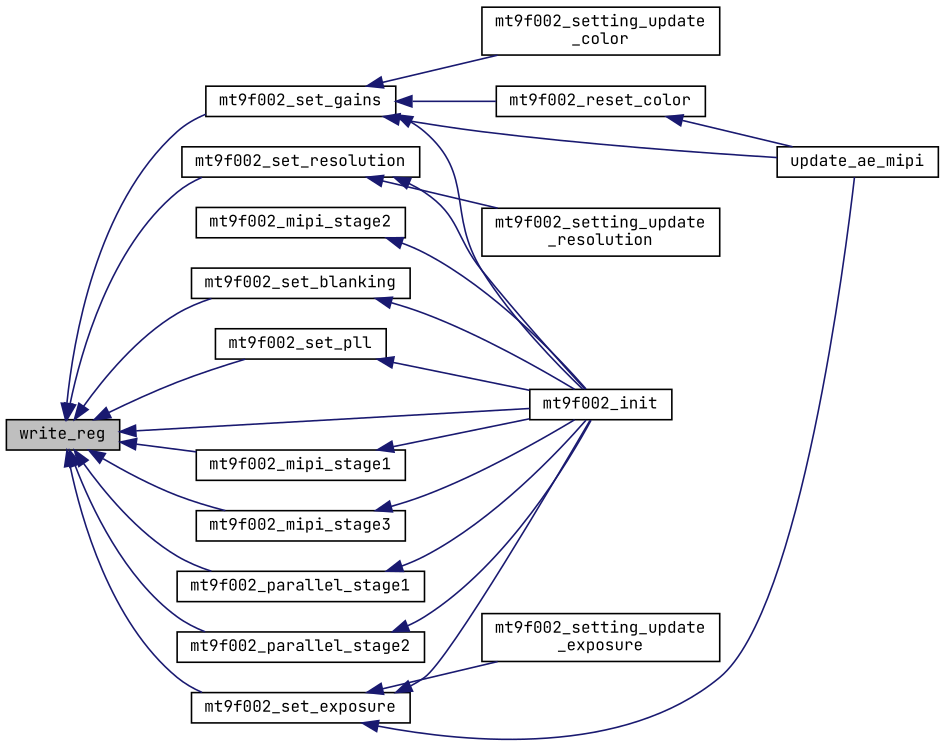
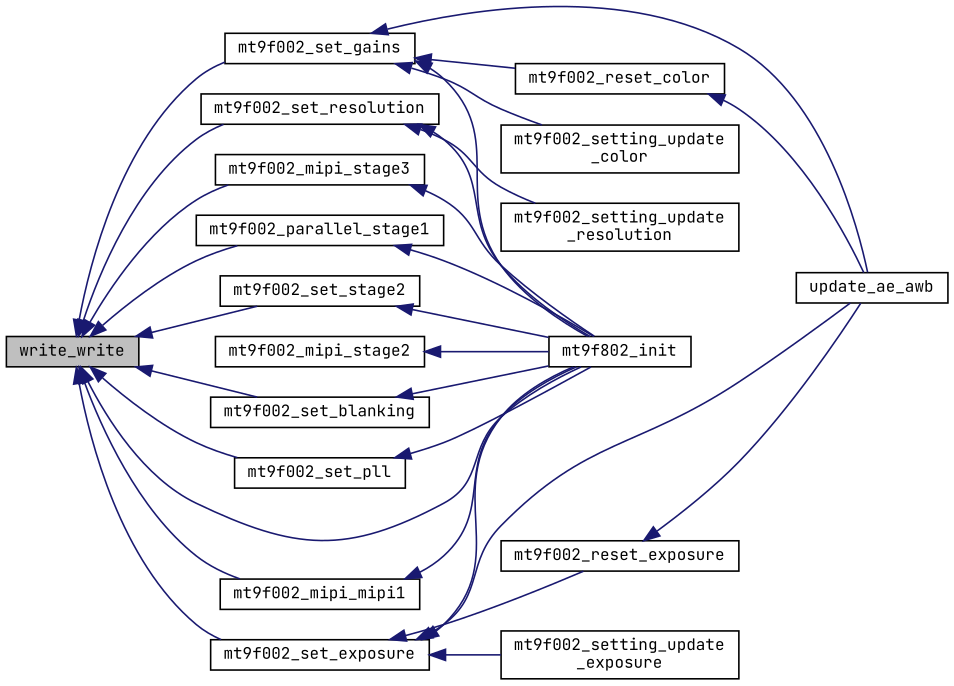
(858, 162) -> (872, 288)
(601, 405) -> (620, 352)
(63, 435) -> (73, 352)
(301, 465) -> (320, 594)
none -> (620, 556)
(301, 647) -> (320, 291)
